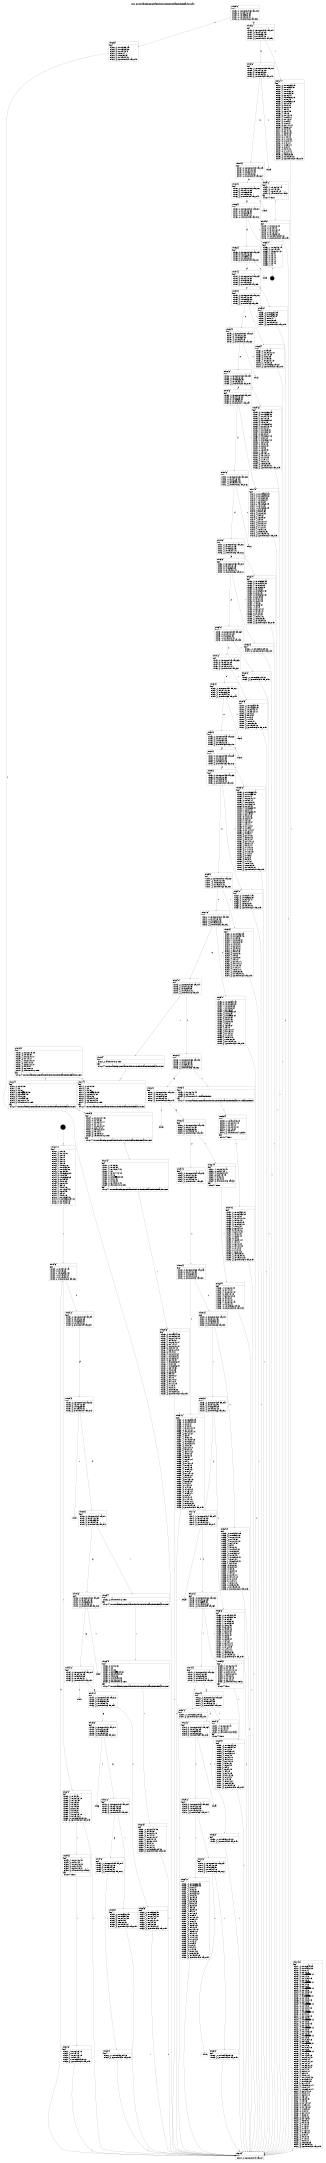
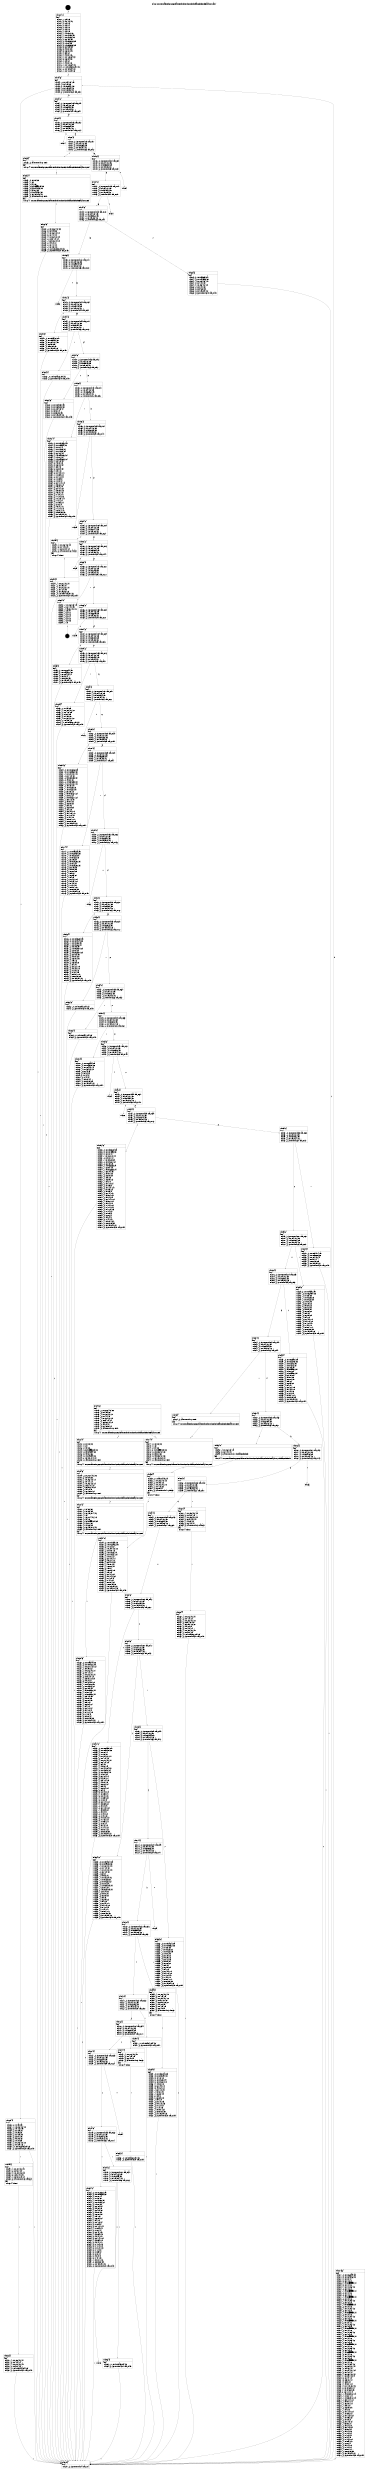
none -> (81, 342)
